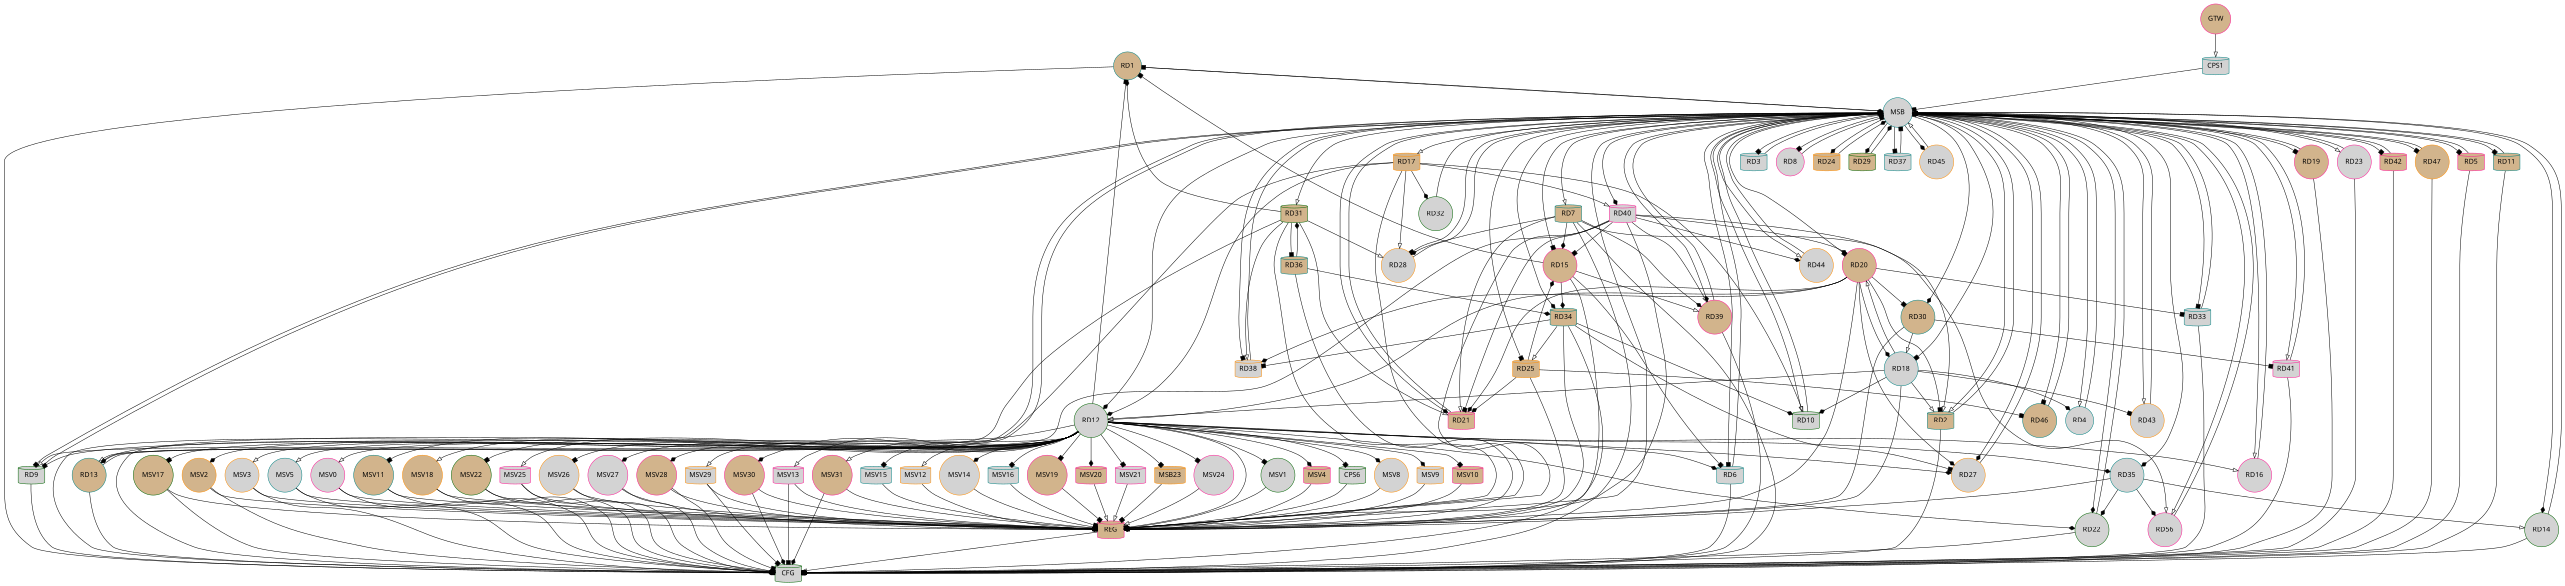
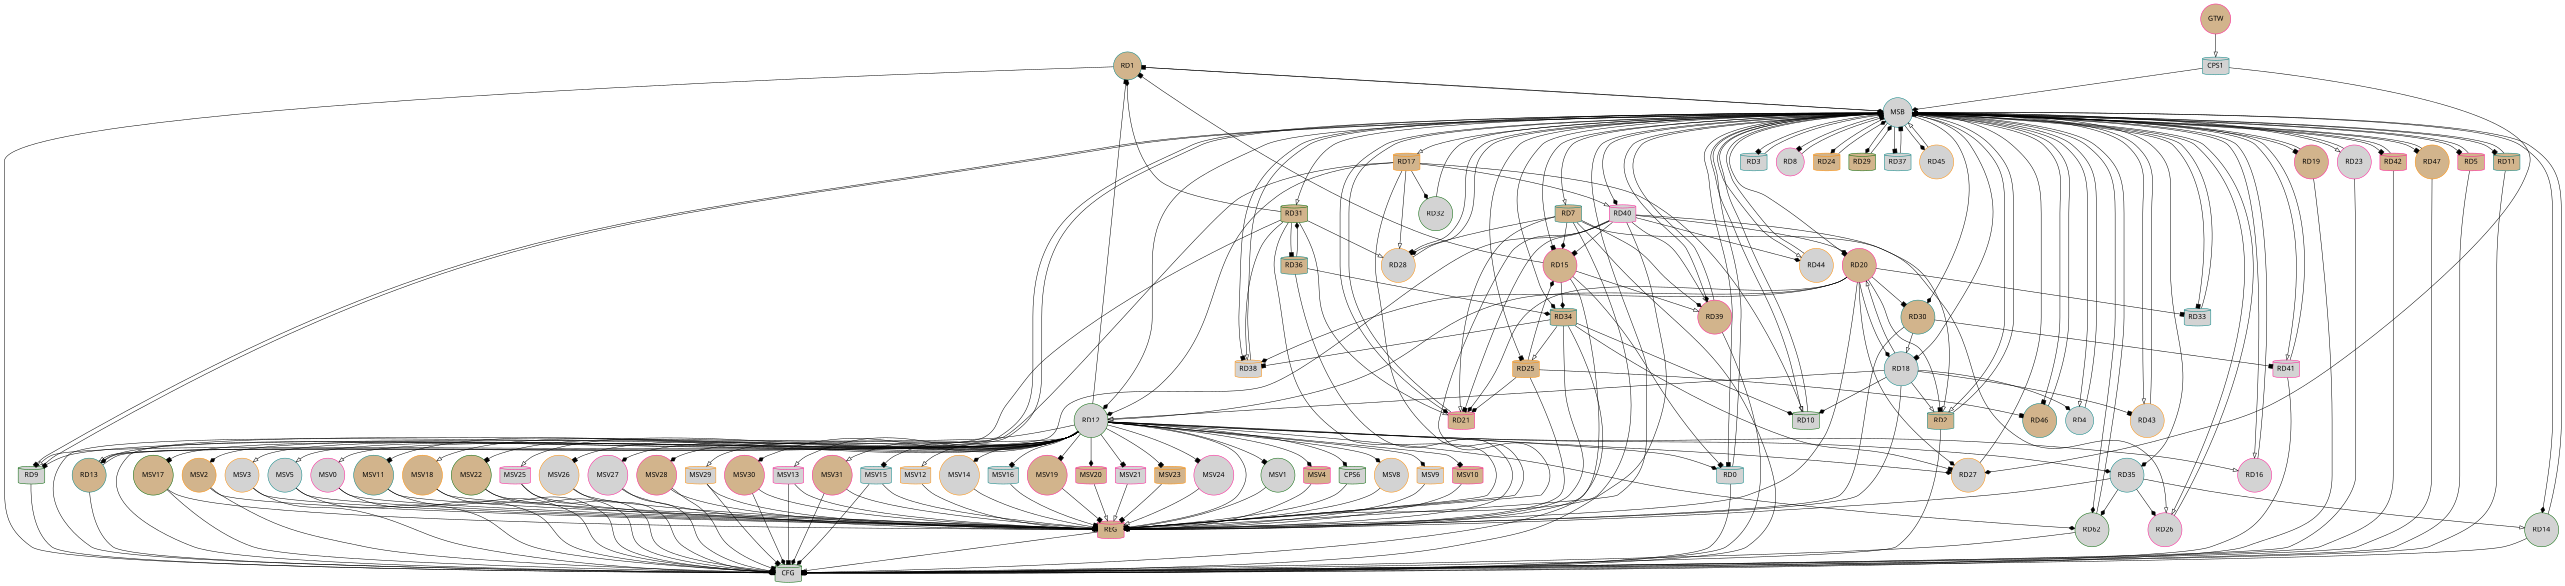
(2060, 89) -> (2060, 89)
(2032, 252) -> (2449, 270)
(1228, 432) -> (1228, 432)
(1170, 475) -> (1170, 475)
(1730, 475) -> (1730, 475)
(2092, 530) -> (2092, 530)
(2165, 530) -> (2165, 530)
(1611, 567) -> (843, 515)
